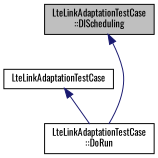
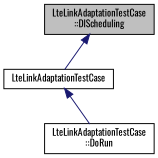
(123, 84) -> (74, 56)
